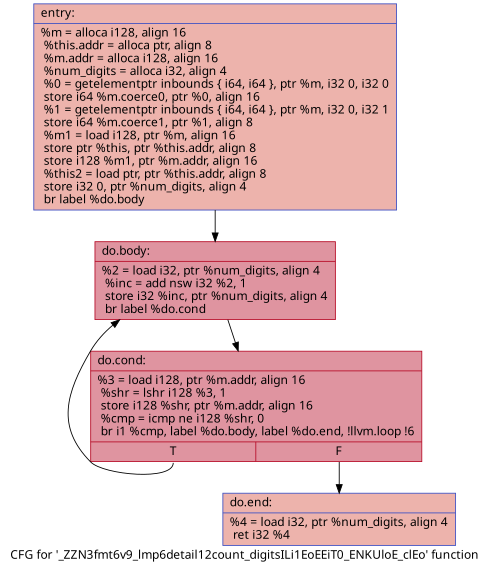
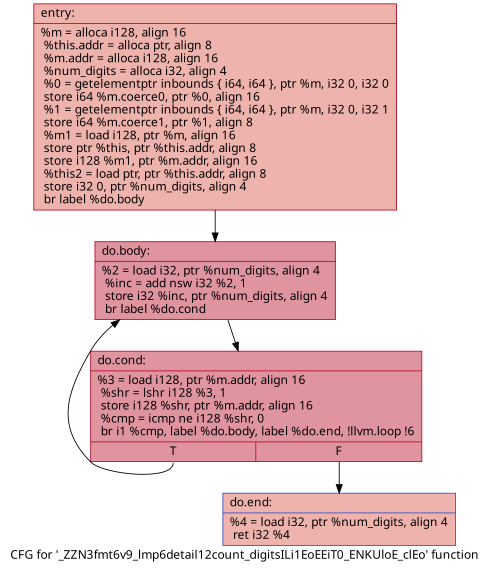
(215, 107) -> (215, 107)
